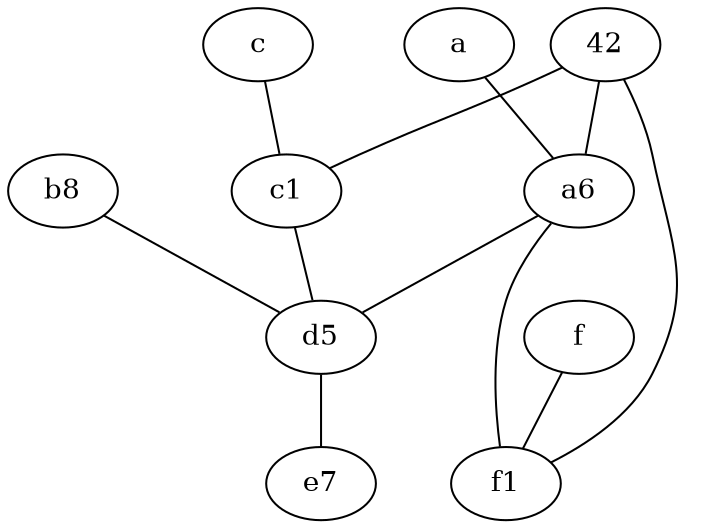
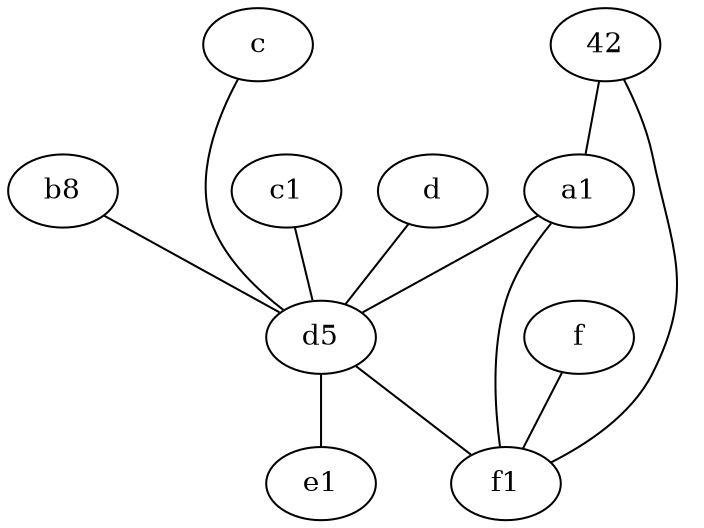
(459, 45) -> none
(272, 118) -> (207, 205)
(446, 118) -> none
none -> (433, 191)
(579, 191) -> (579, 191)
none -> (414, 411)
(321, 484) -> (321, 484)
